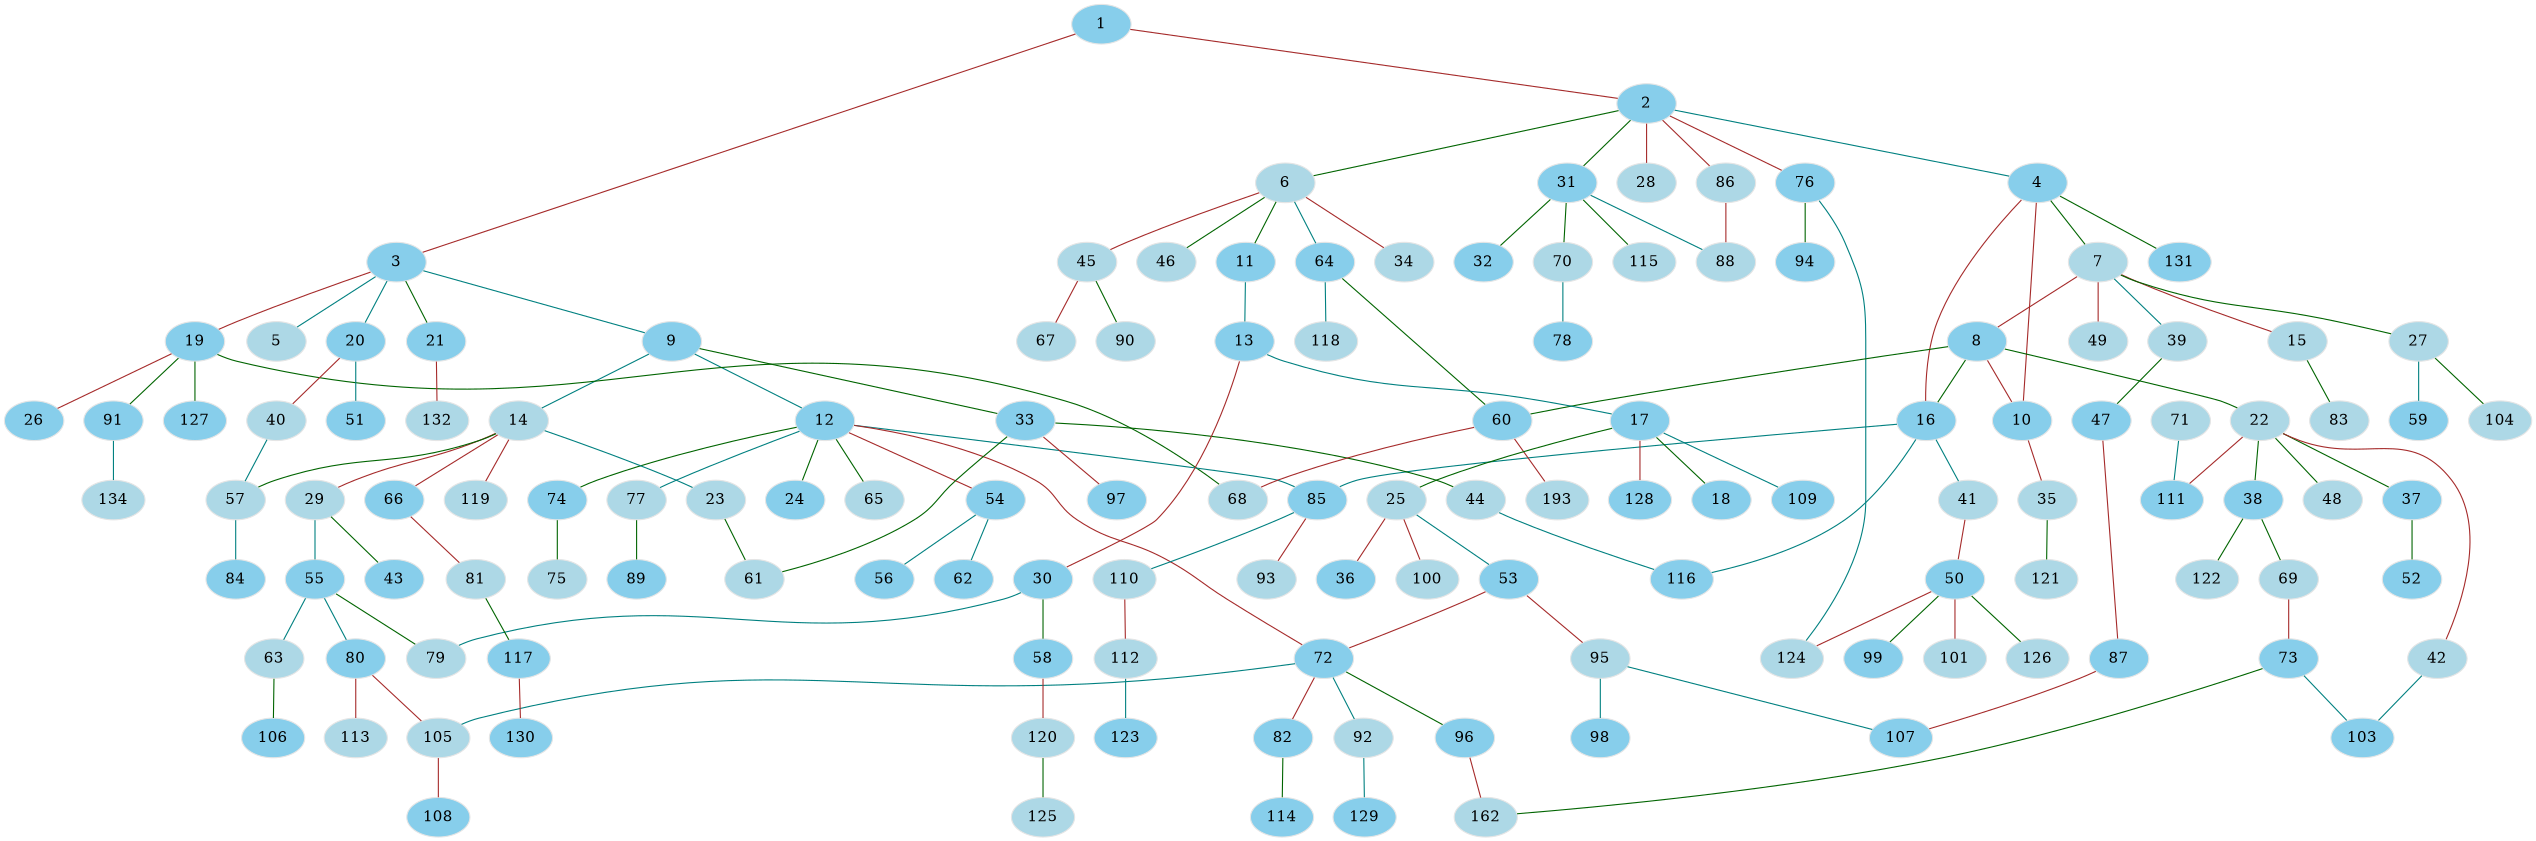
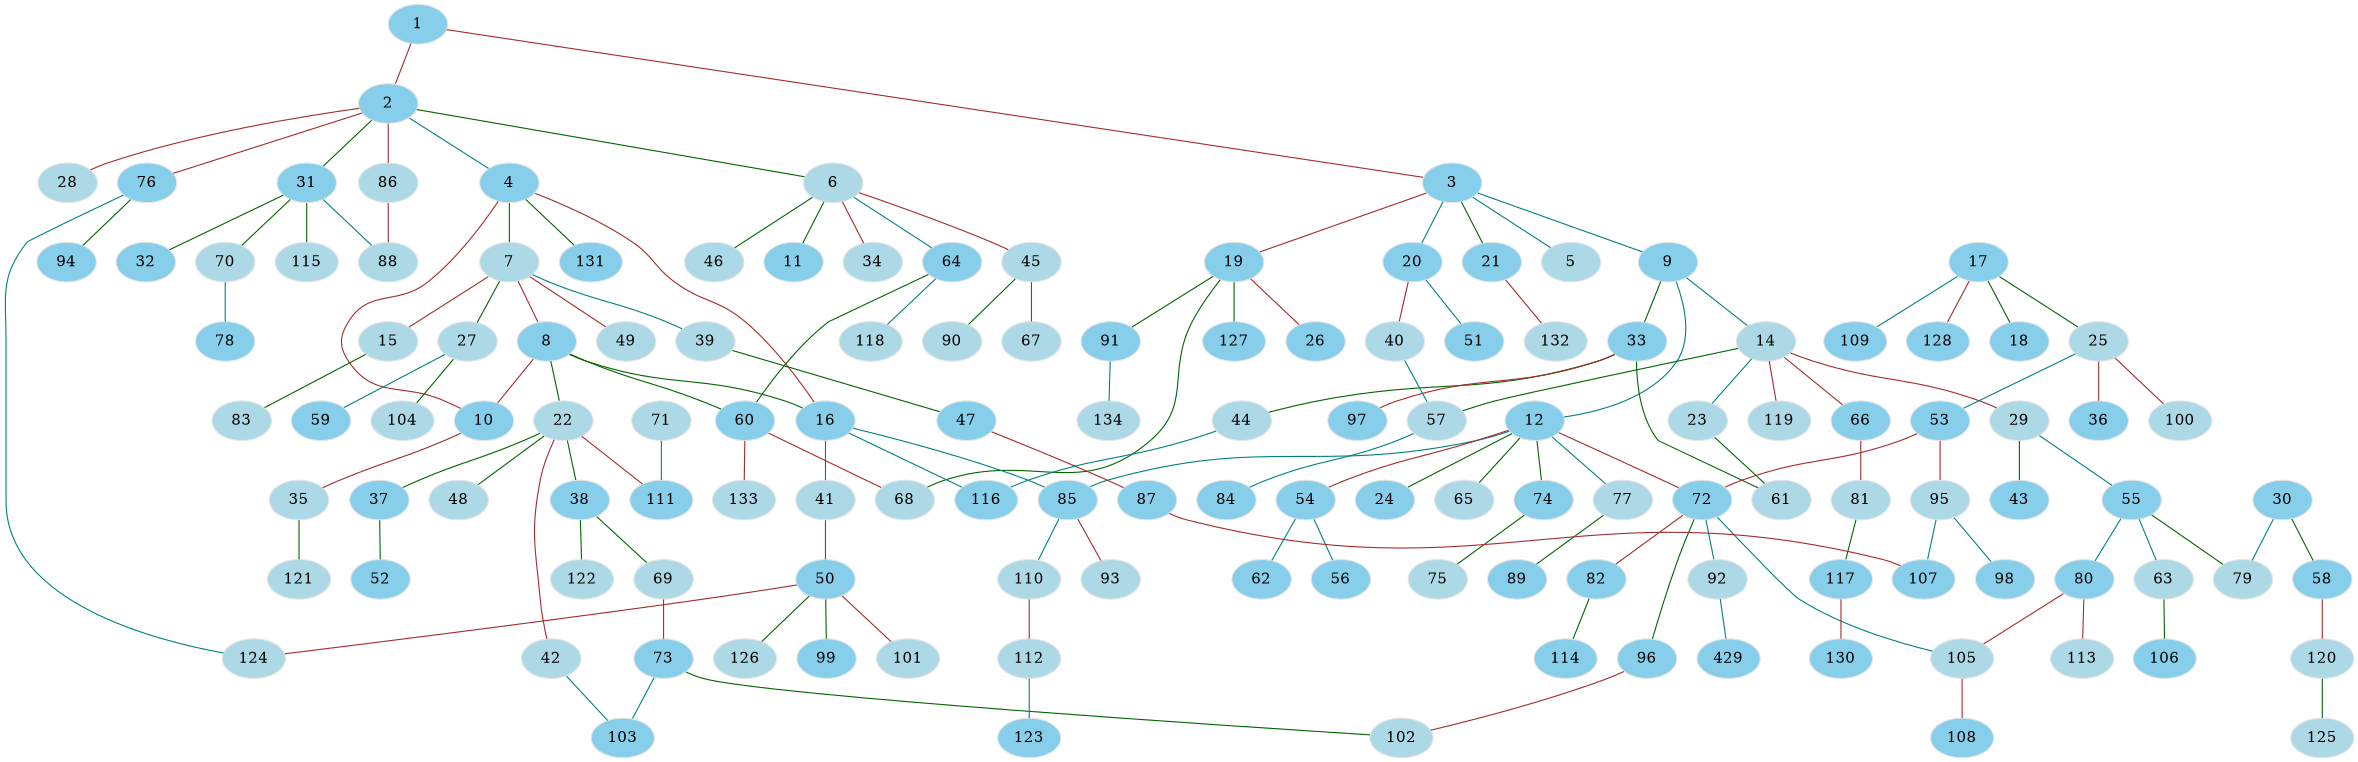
(1245, 341) -> none
(1557, 500) -> (744, 500)
(1365, 817) -> (1729, 659)
(1486, 817) -> (1402, 738)
